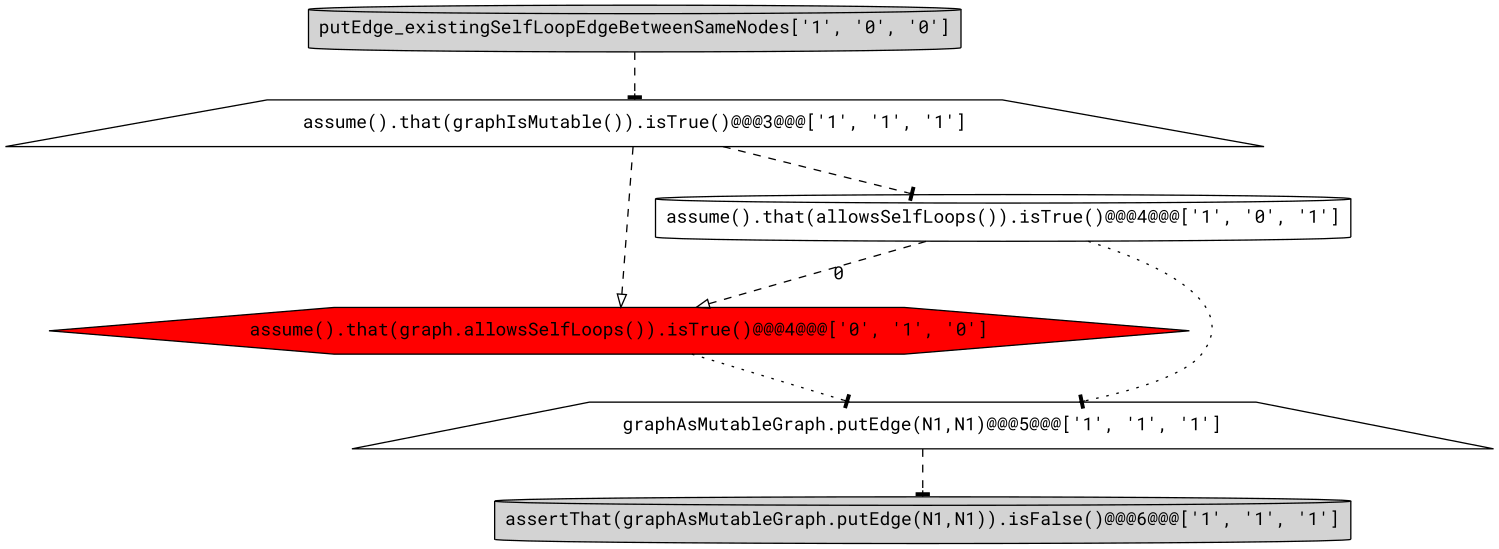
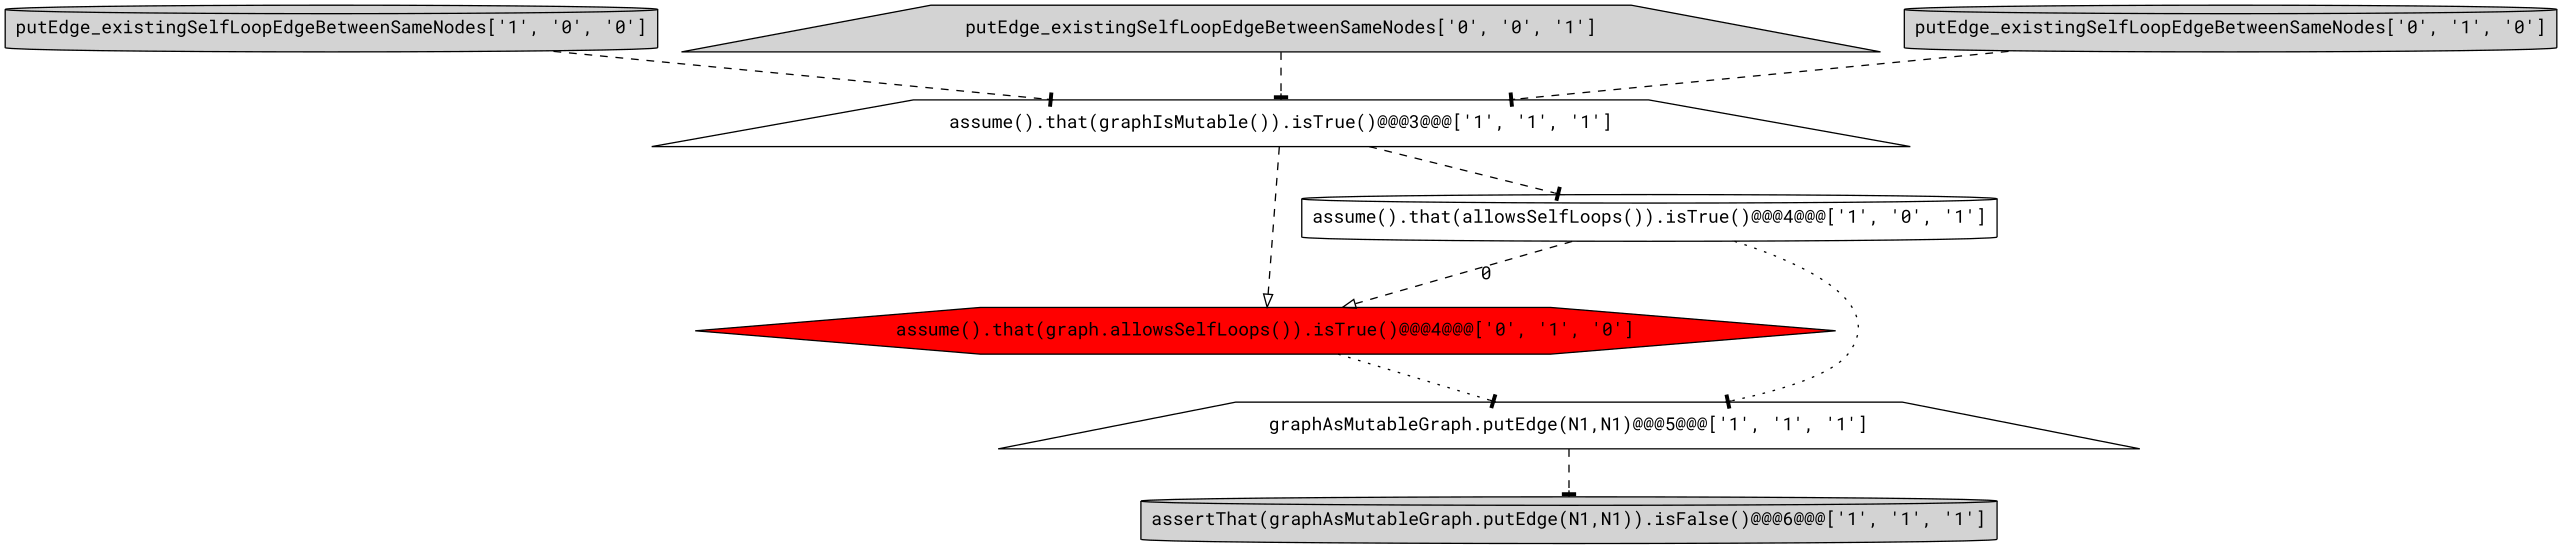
none -> (1281, 29)
none -> (2231, 29)
